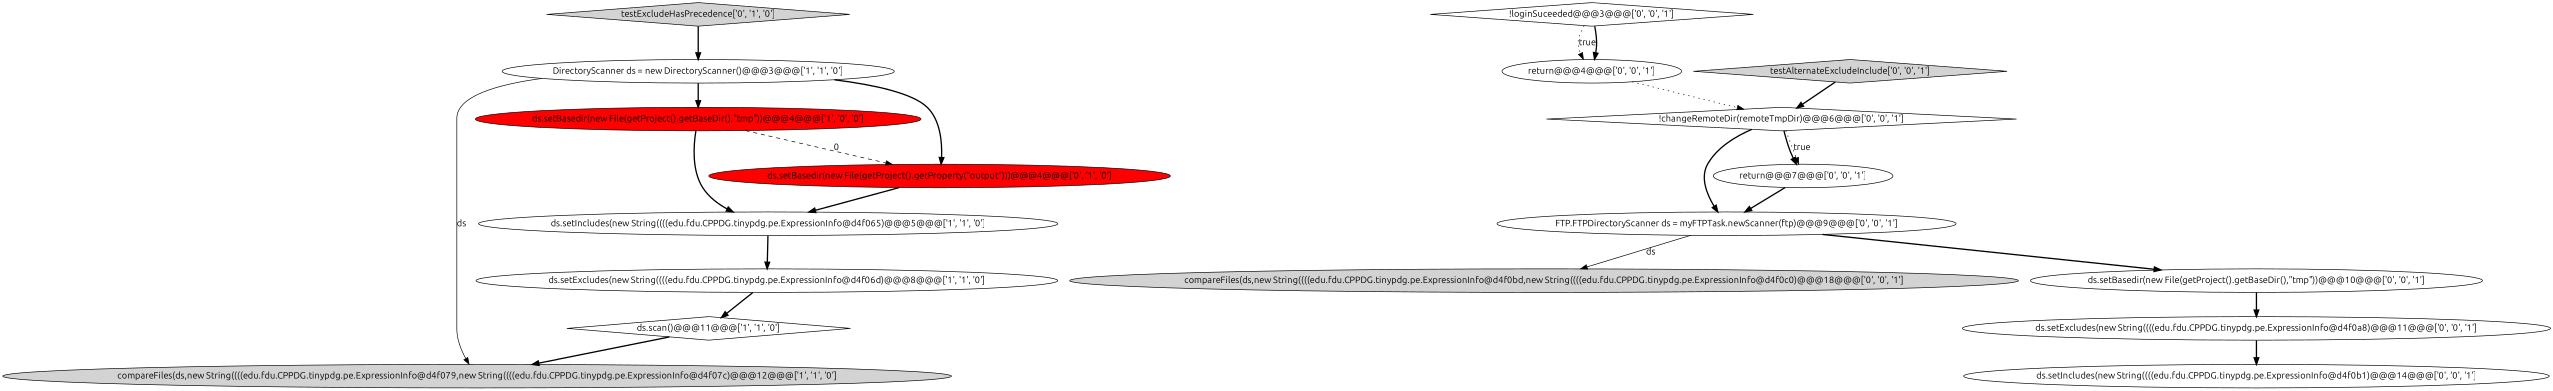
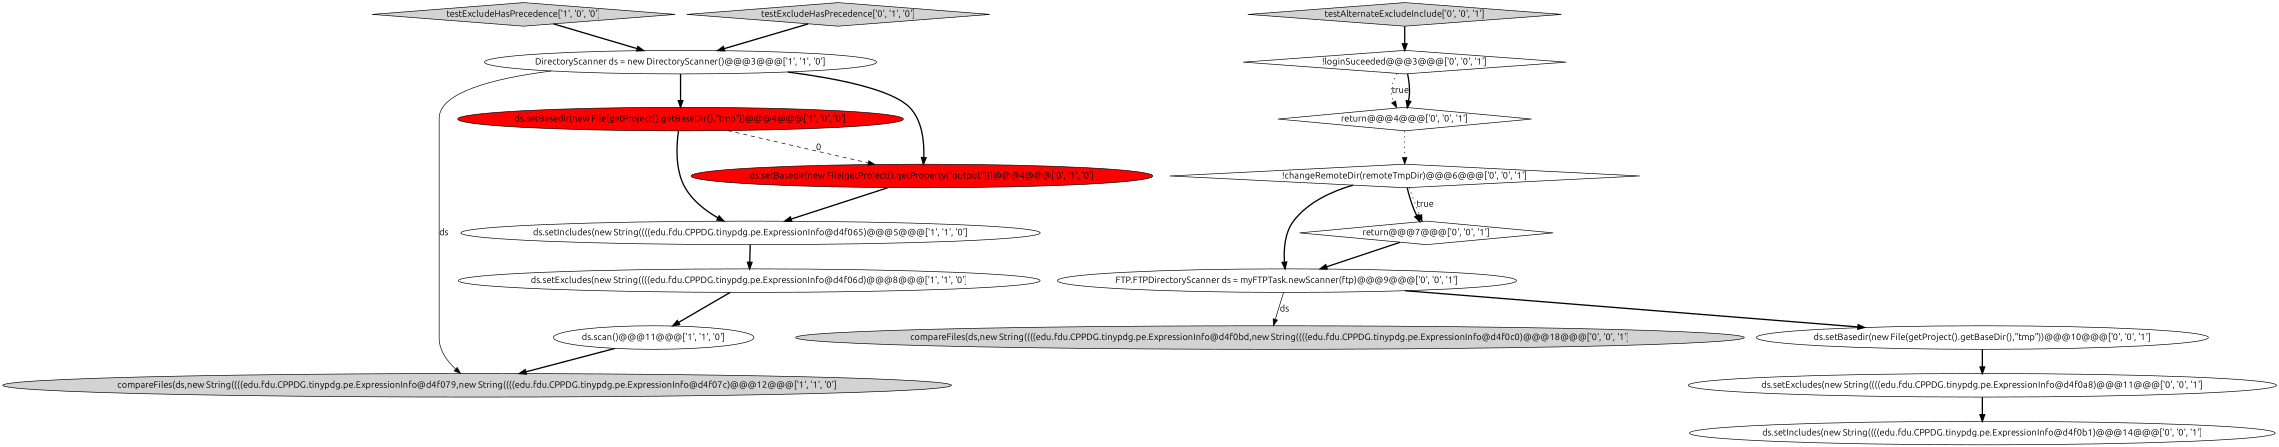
none -> (524, 14)
(1592, 71) -> (1405, 119)
(1819, 93) -> (1405, 35)
(1803, 176) -> (1426, 233)
(709, 328) -> (654, 338)
